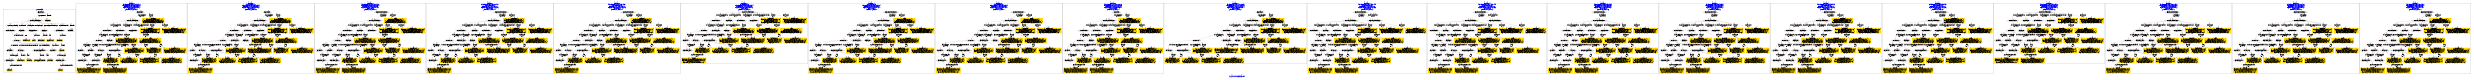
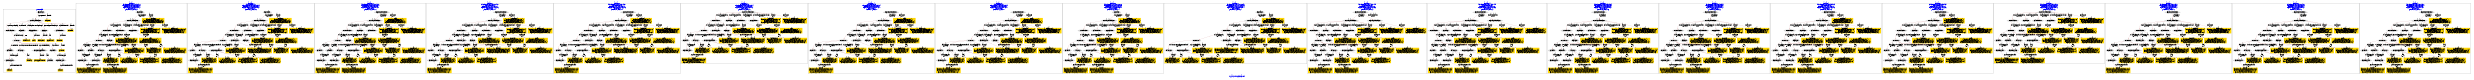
(62, 50) -> (62, 50)
(21, 60) -> none
(50, 60) -> (50, 60)
